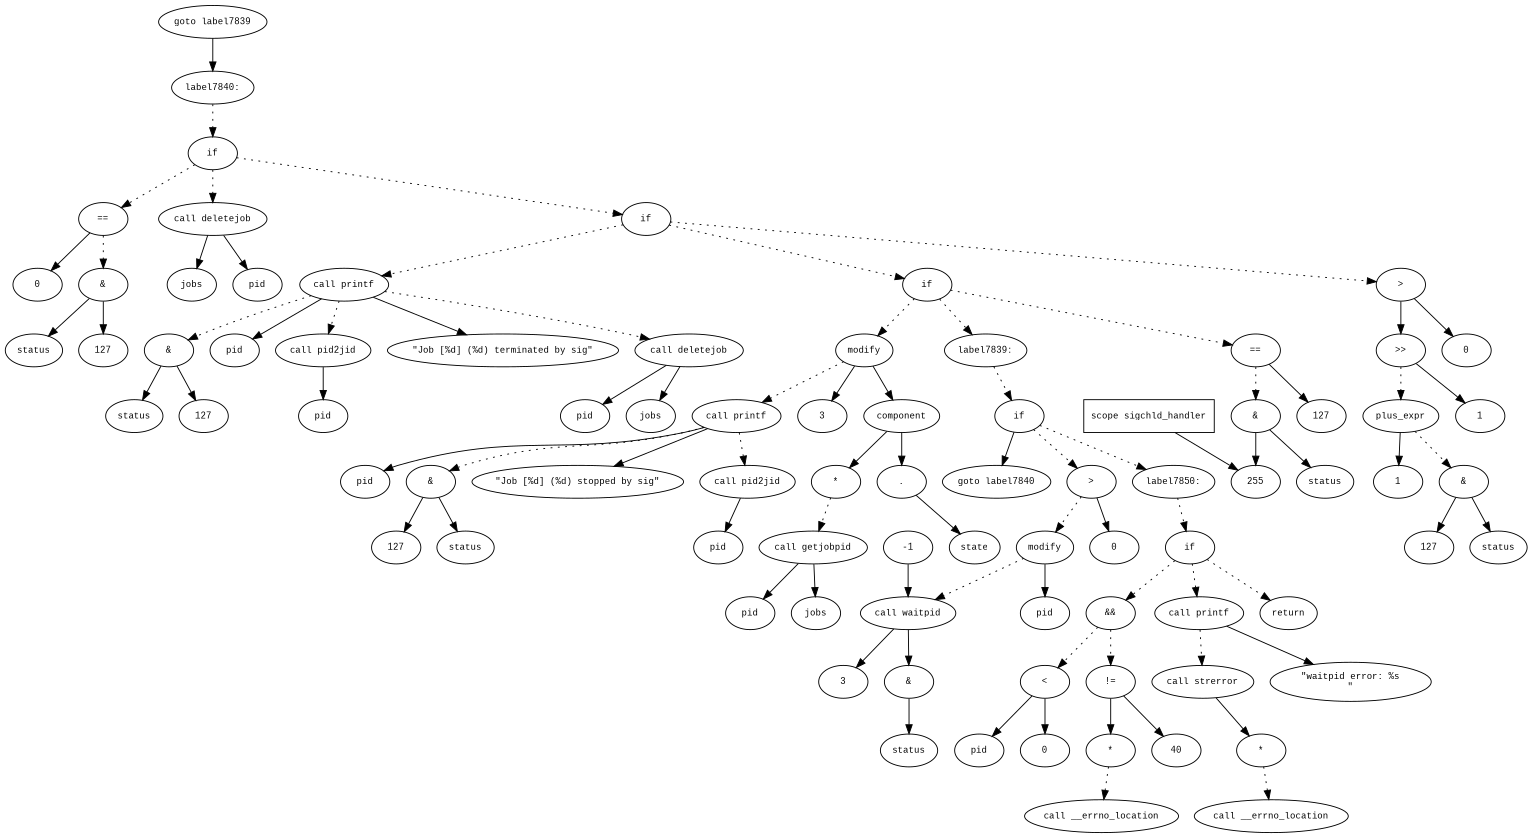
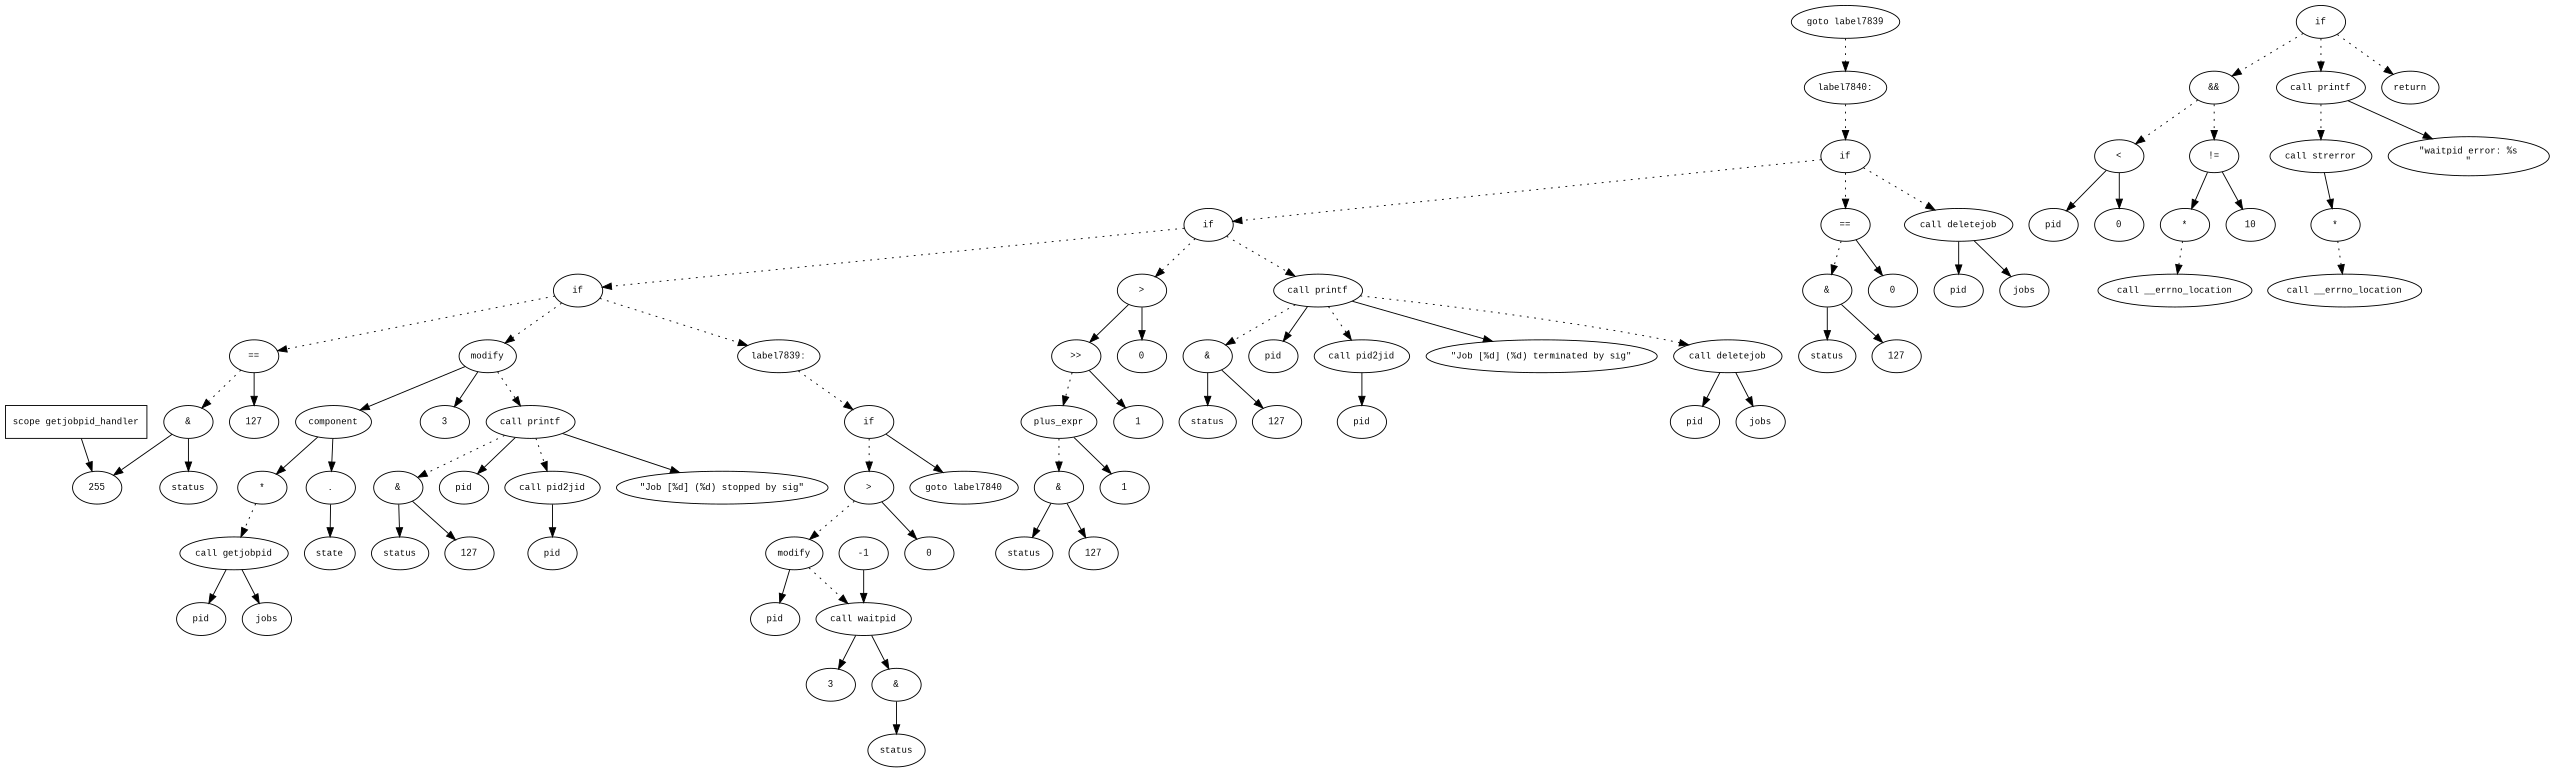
(213, 50) -> (1846, 50)
(1149, 416) -> (76, 422)
(1174, 482) -> none
(1176, 750) -> (2251, 225)
